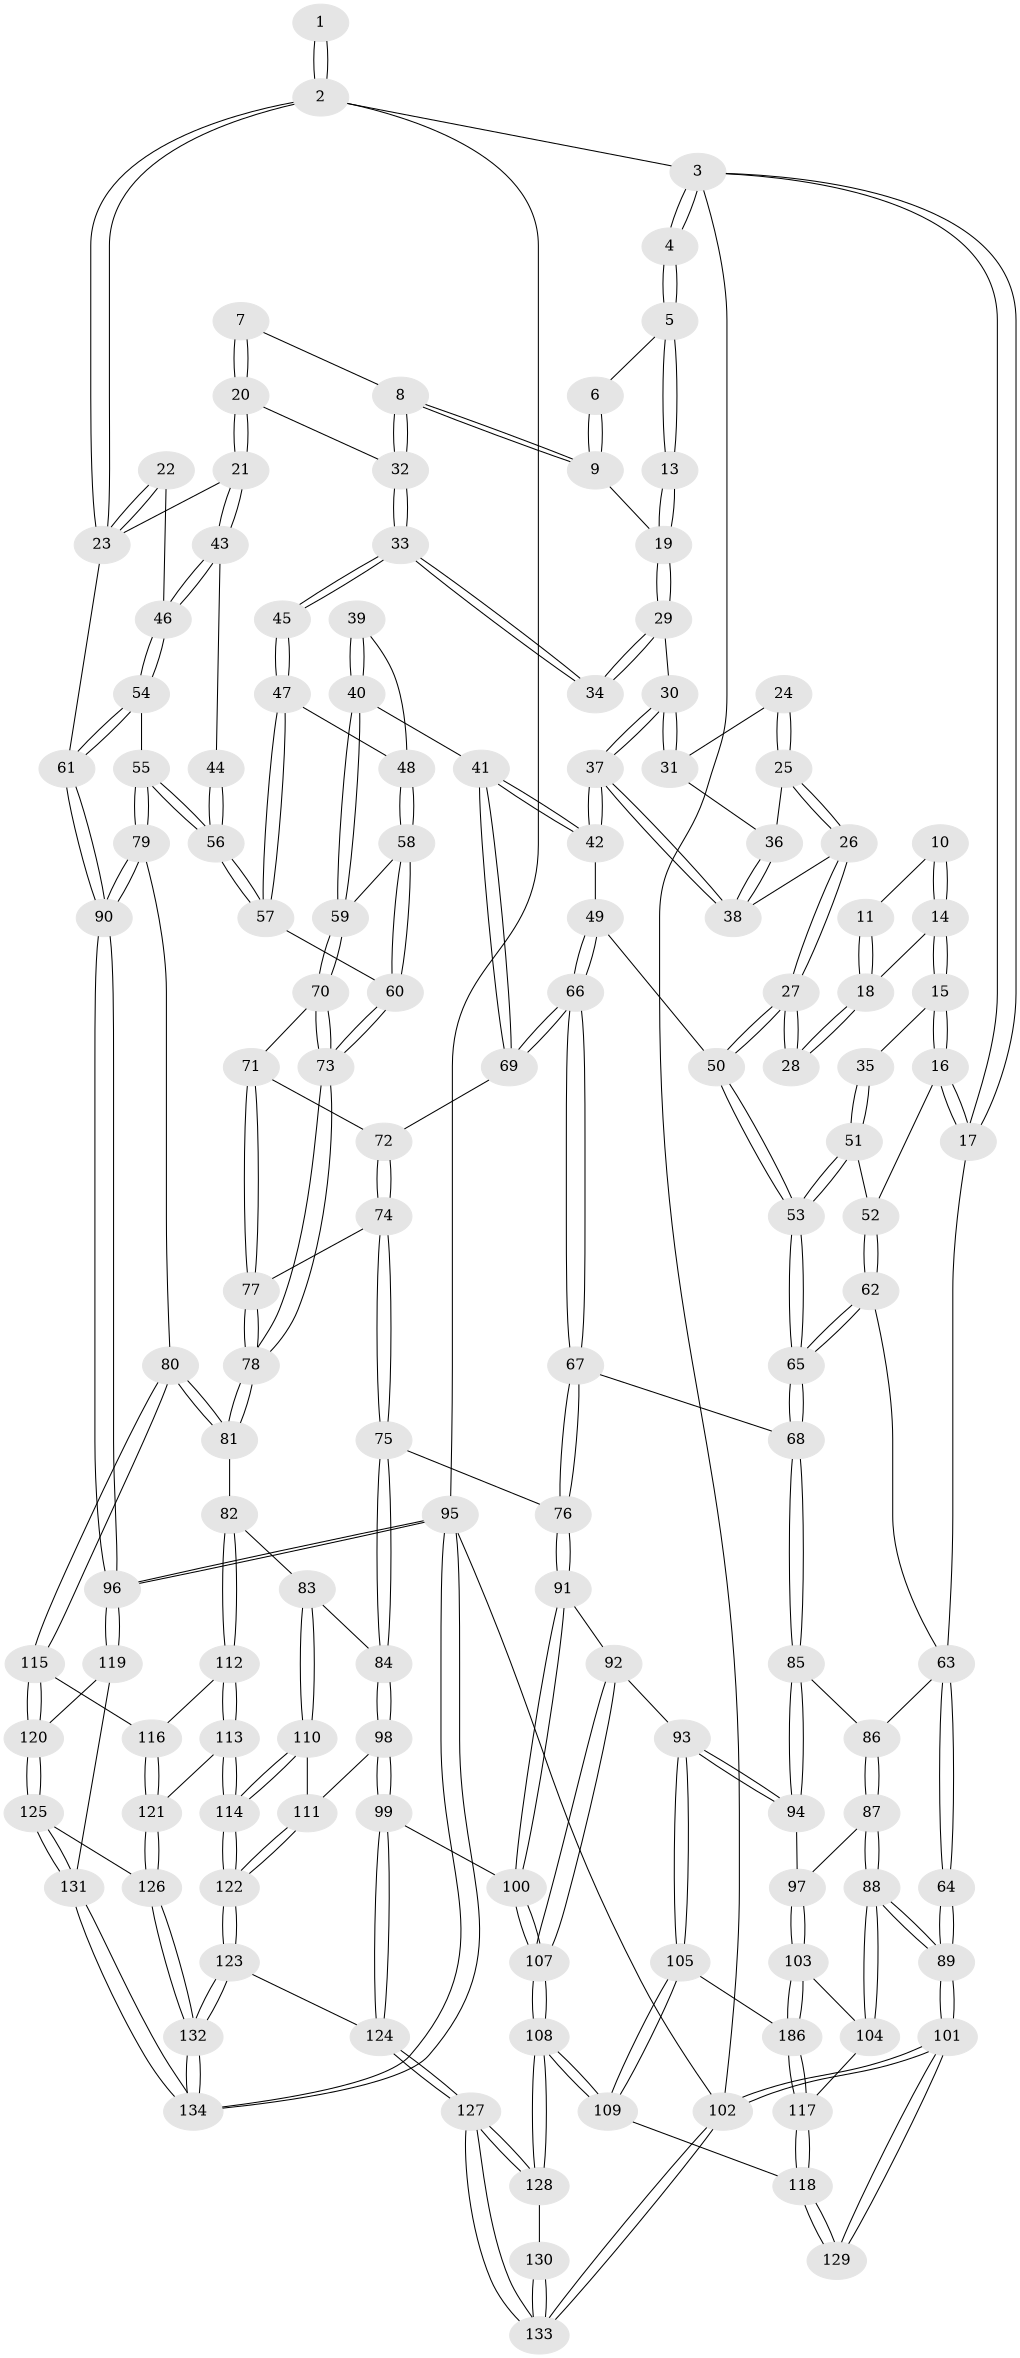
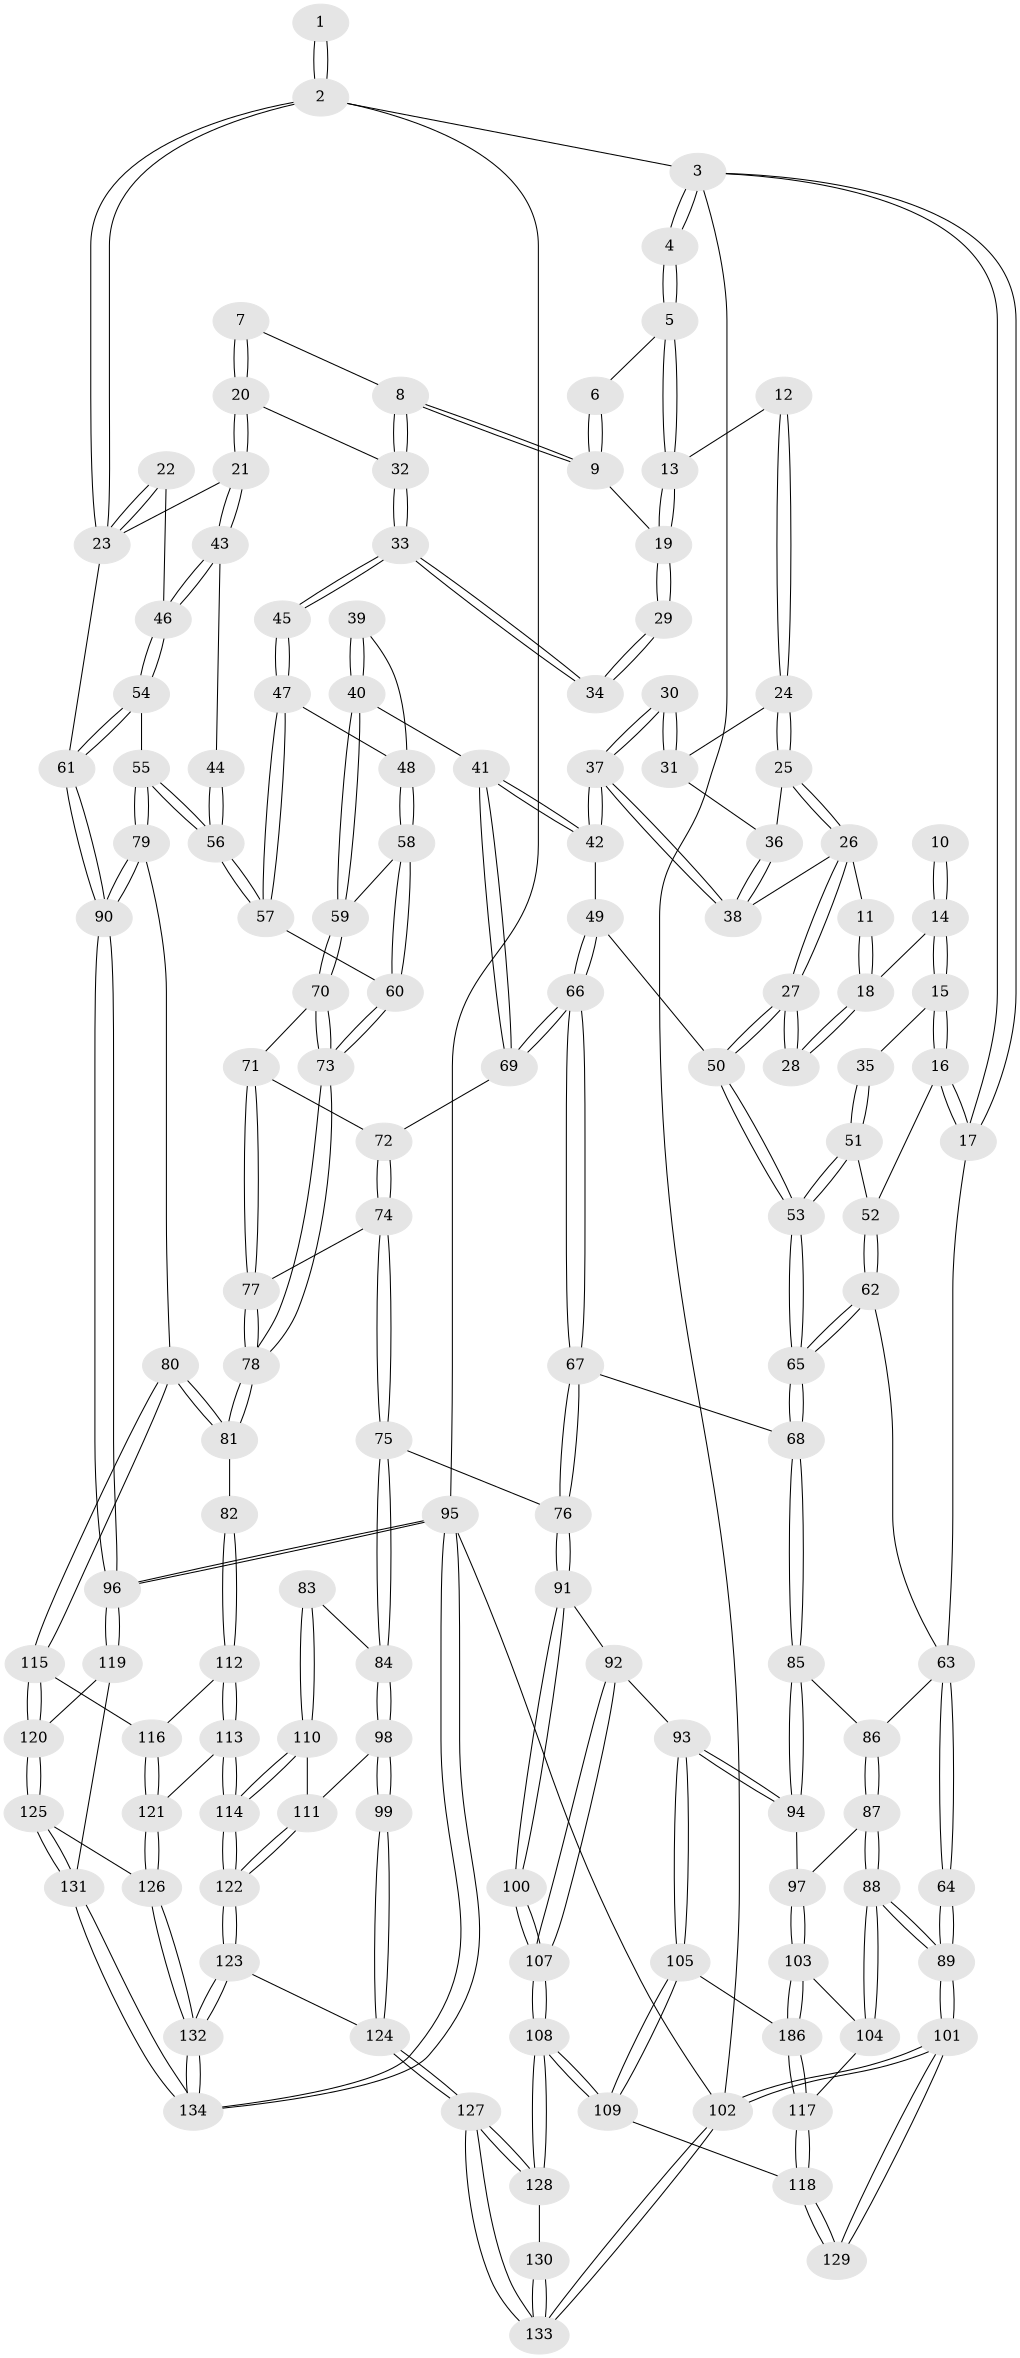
none -> (784, 396)
(667, 657) -> none
(903, 881) -> (857, 880)
(264, 1548) -> none
(443, 1847) -> none
